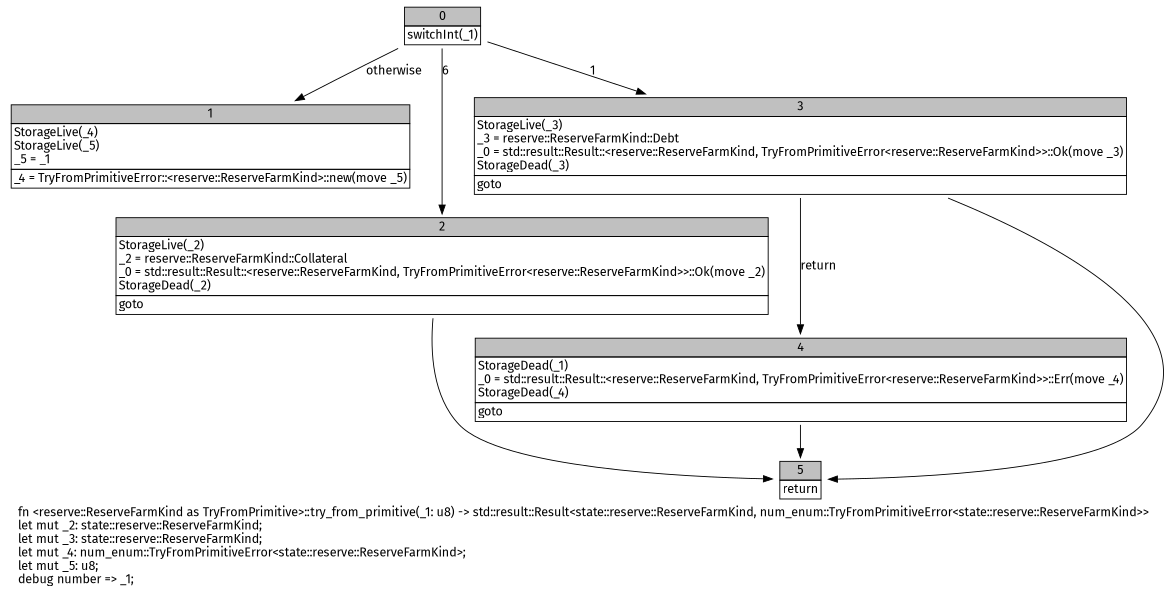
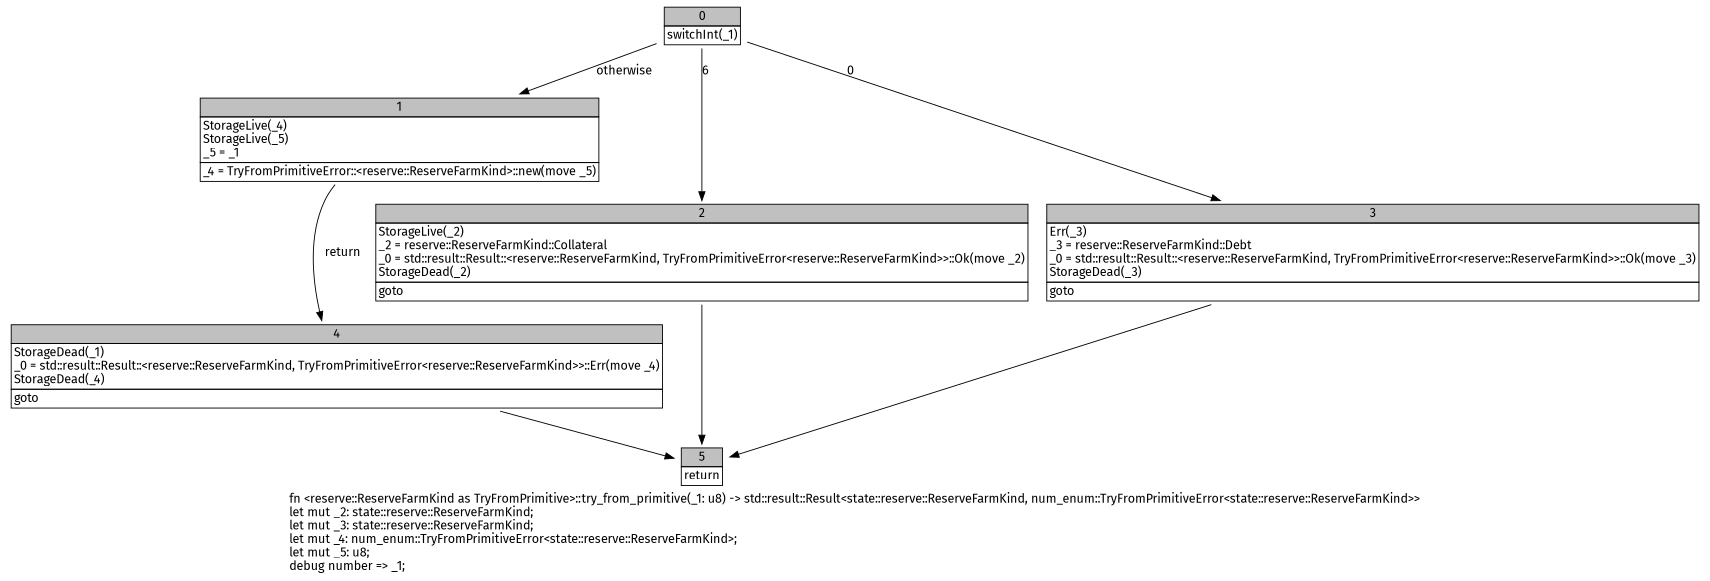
(593, 71) -> (851, 71)
(520, 125) -> (1068, 232)
(800, 261) -> (314, 246)
